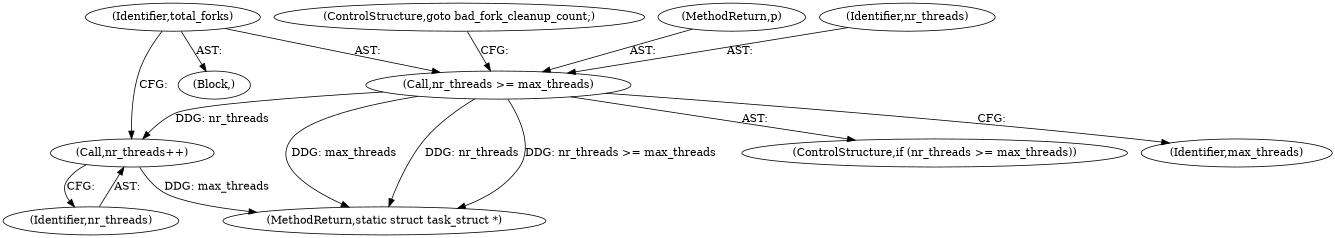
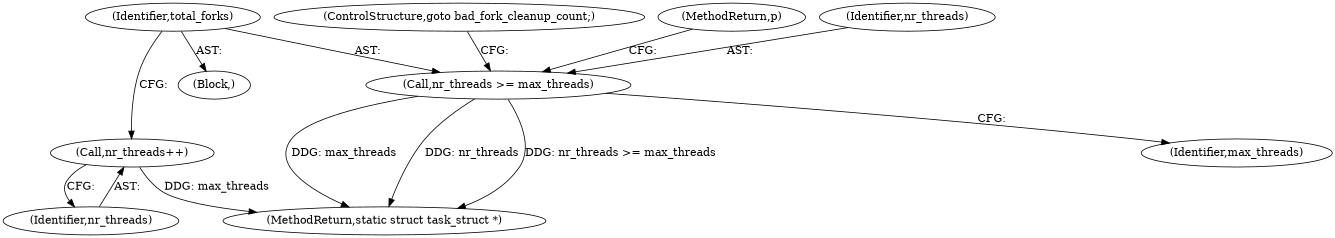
(645, 51) -> (645, 51)
(262, 101) -> none
(935, 153) -> none
